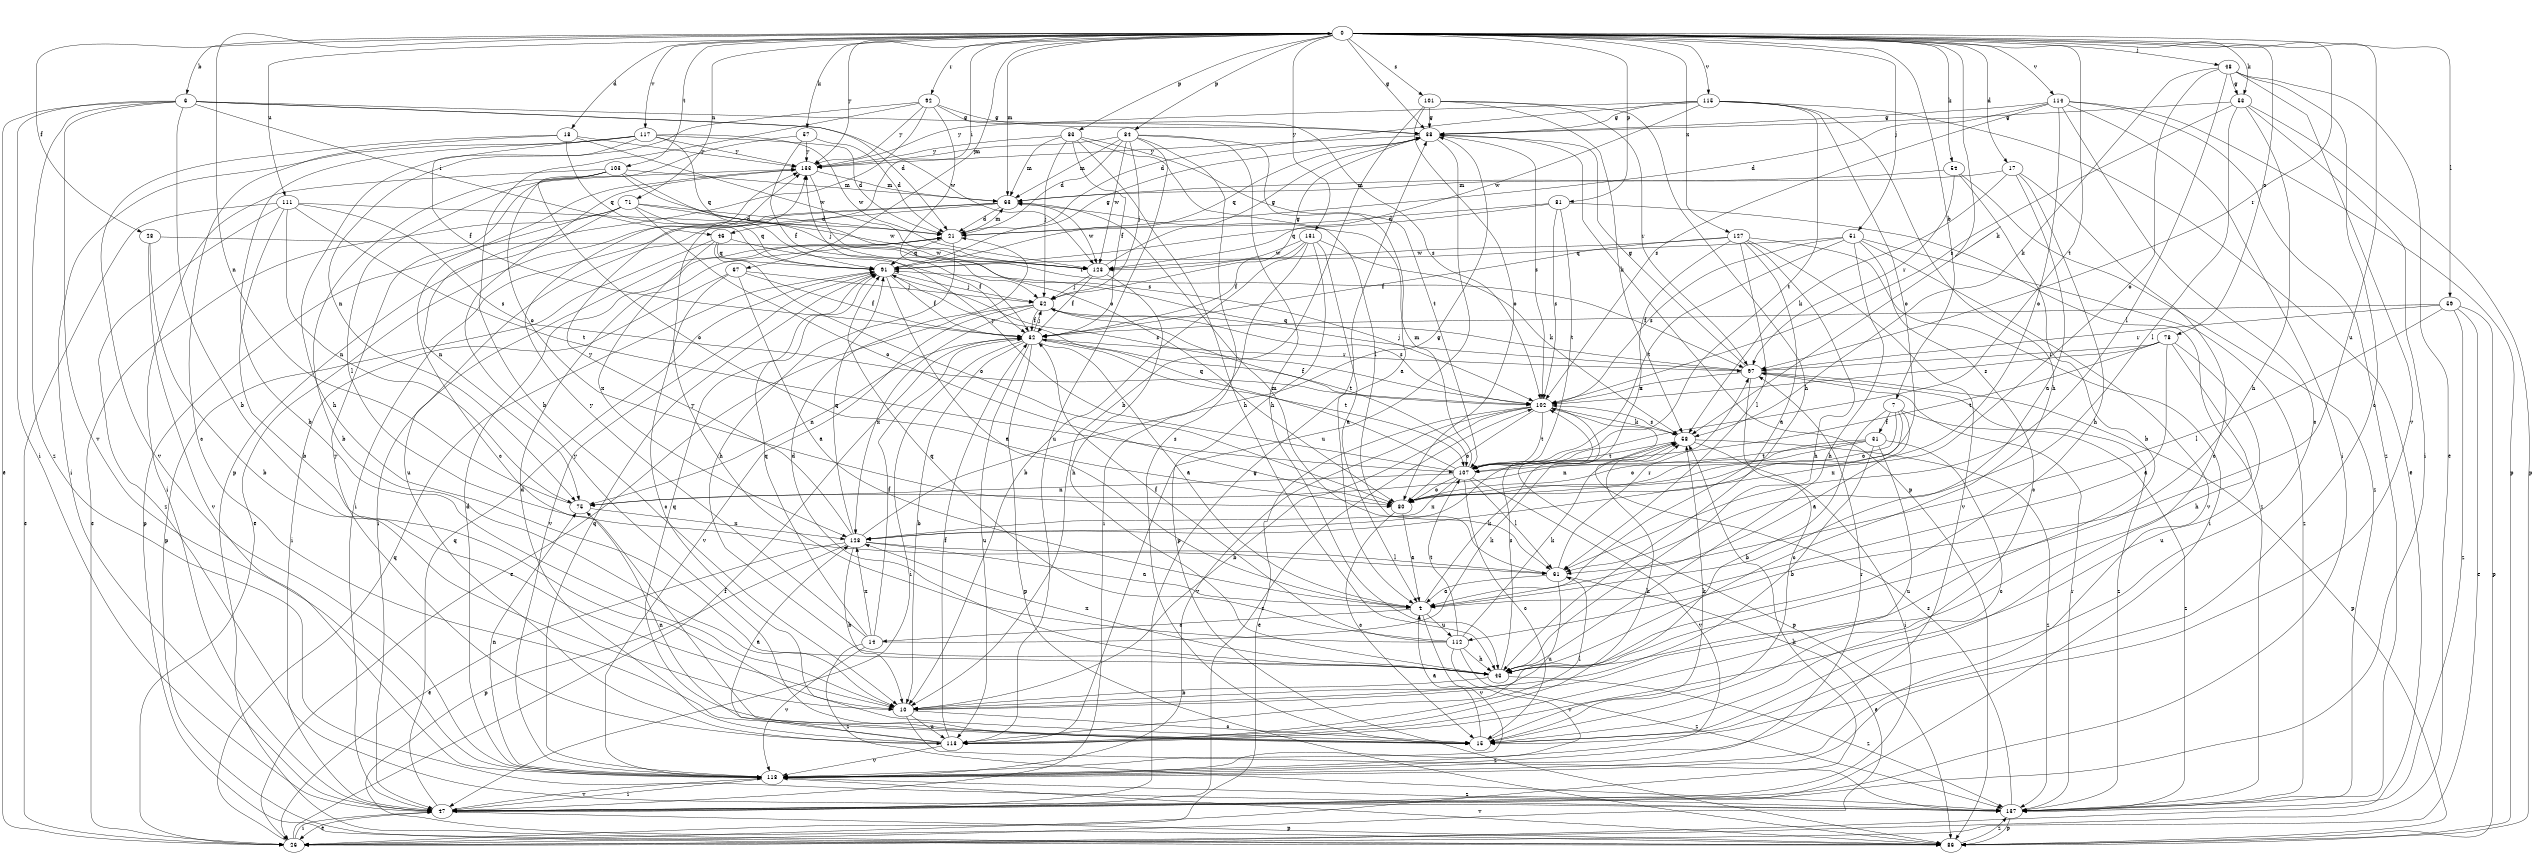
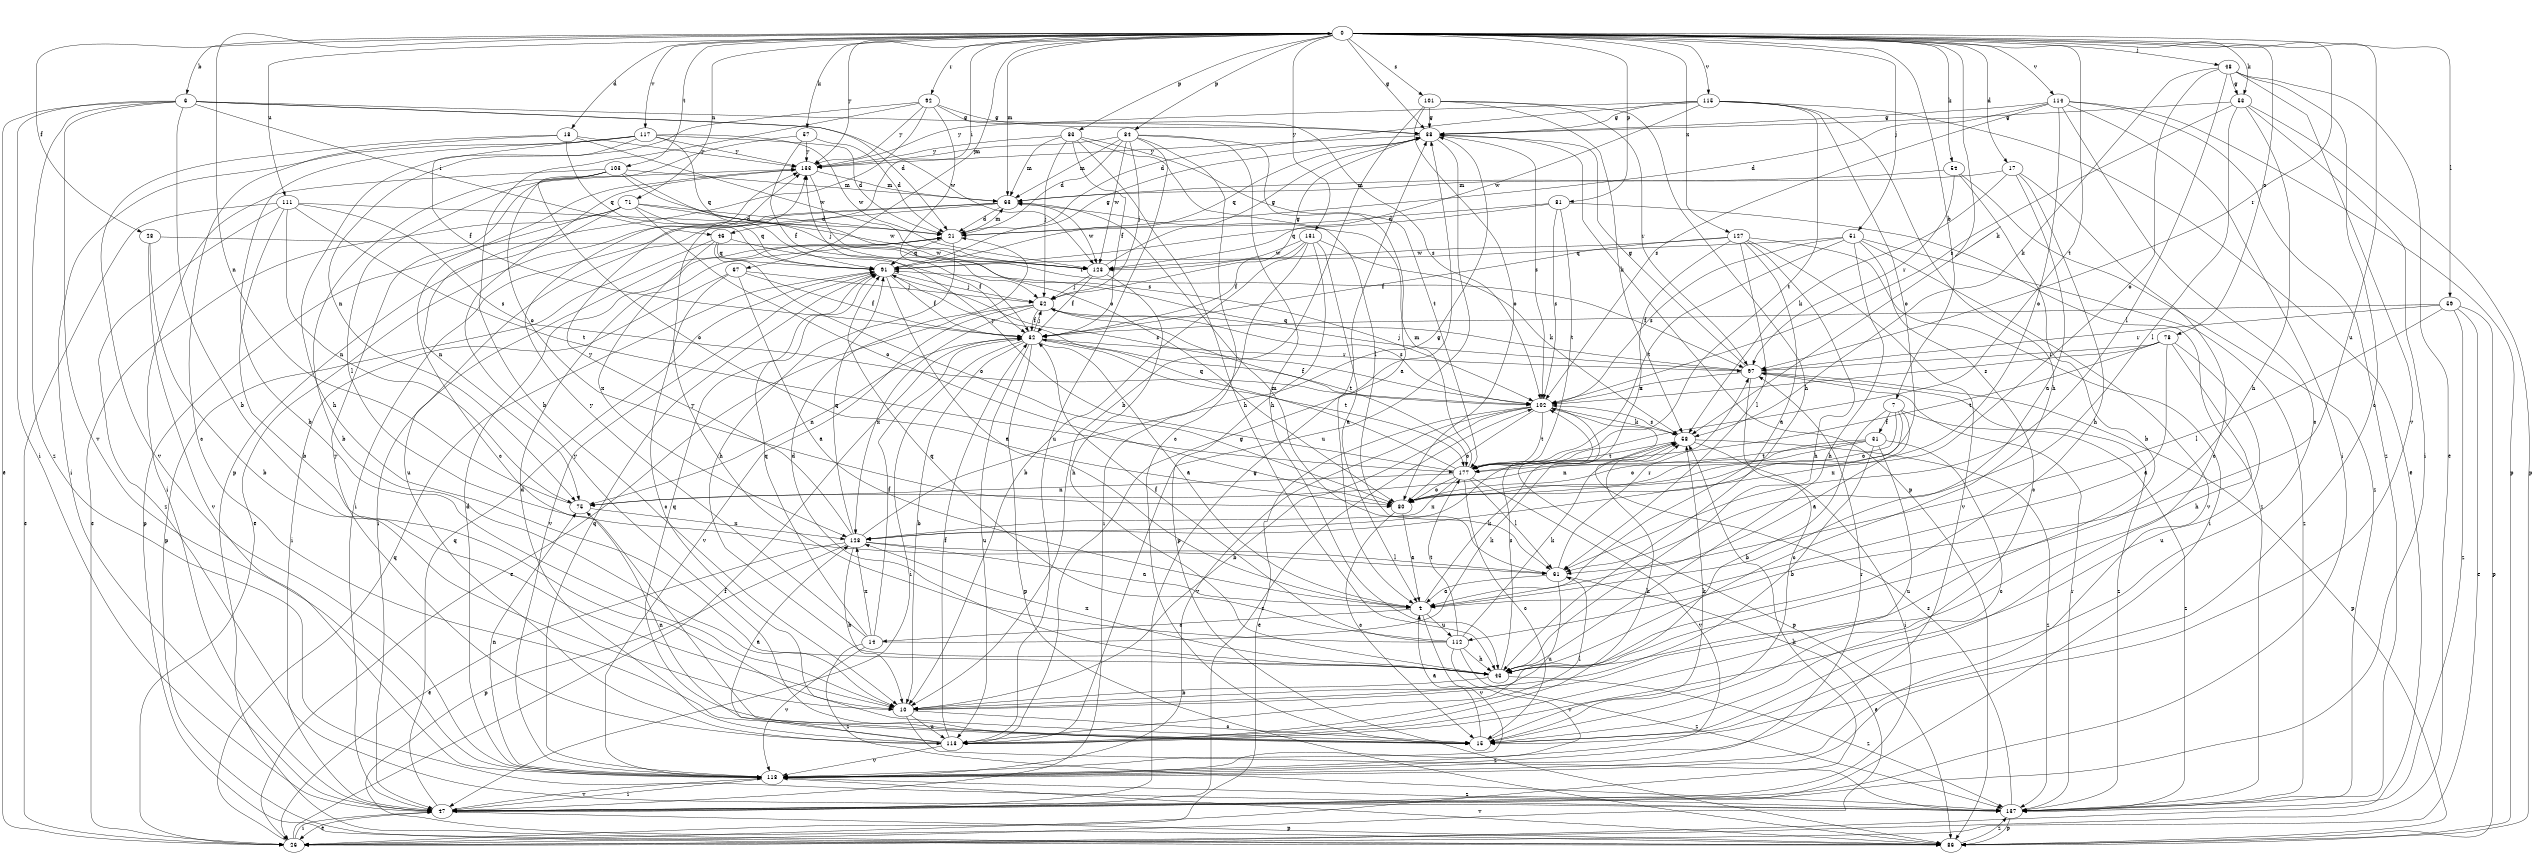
(1176, 439) -> (1176, 439)
none -> (1204, 445)
(1464, 473) -> (1464, 473)
